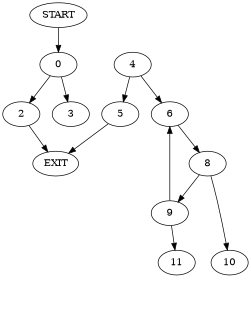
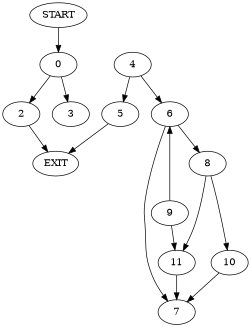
(191, 186) -> (199, 211)
none -> (177, 312)
